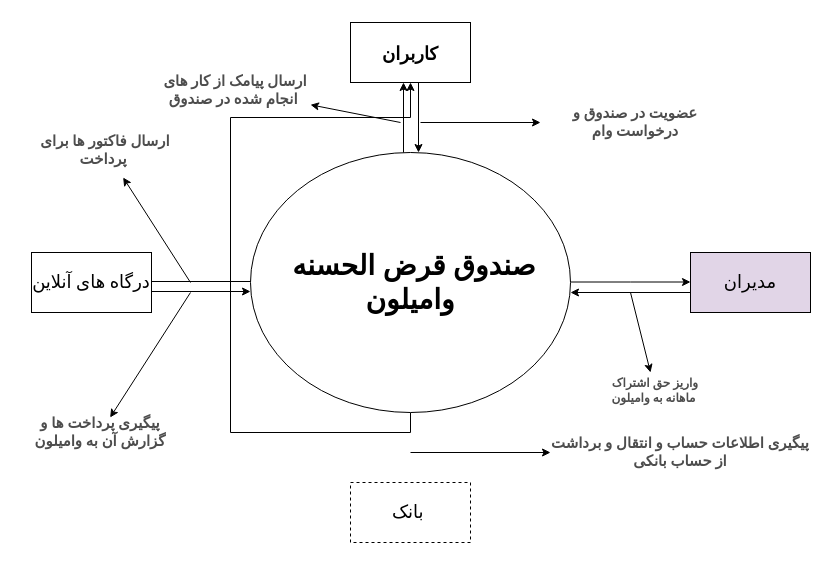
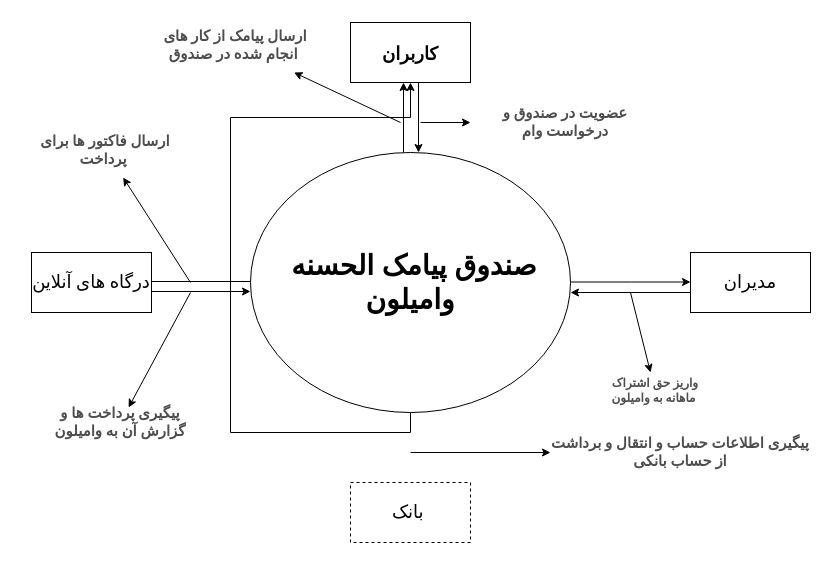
(236, 90) -> (236, 45)
(636, 123) -> (566, 123)
(411, 283) -> (411, 283)
(751, 283) -> (751, 283)
(101, 433) -> (121, 423)
